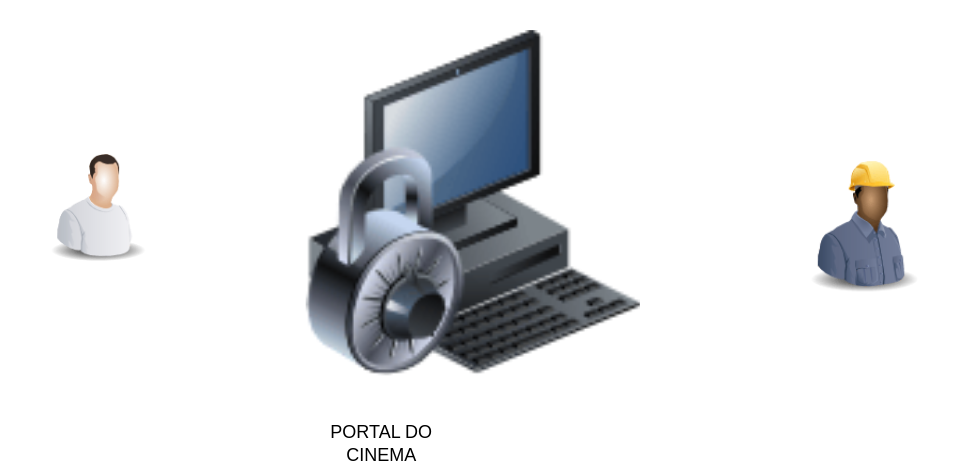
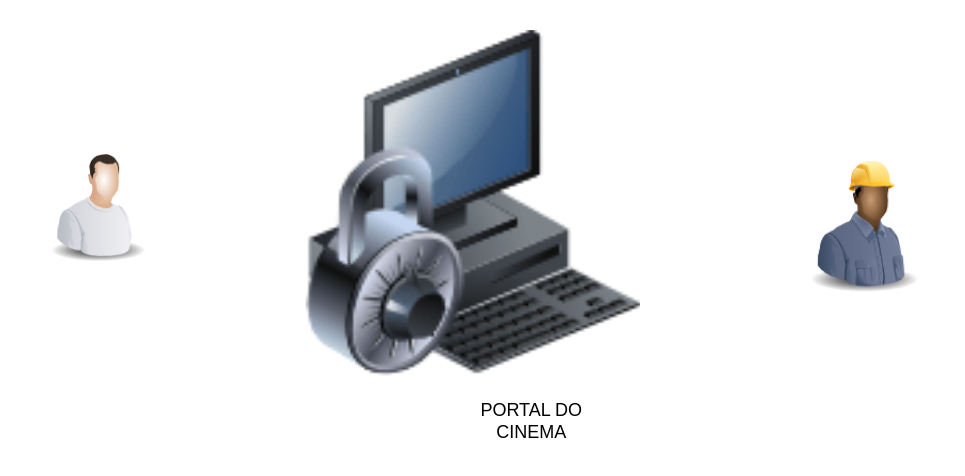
(382, 443) -> (532, 421)
